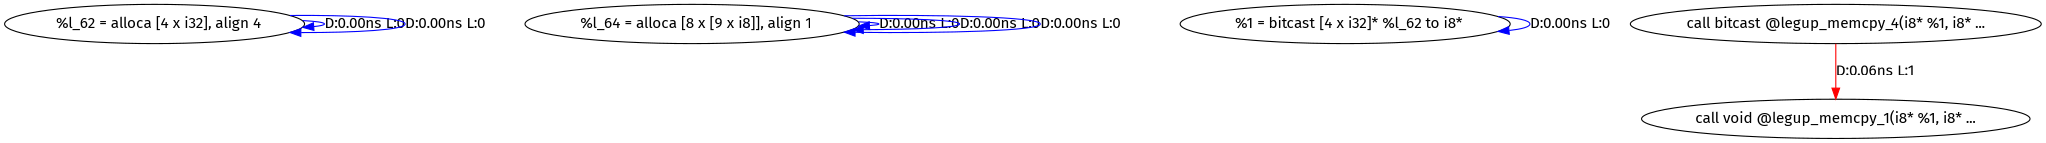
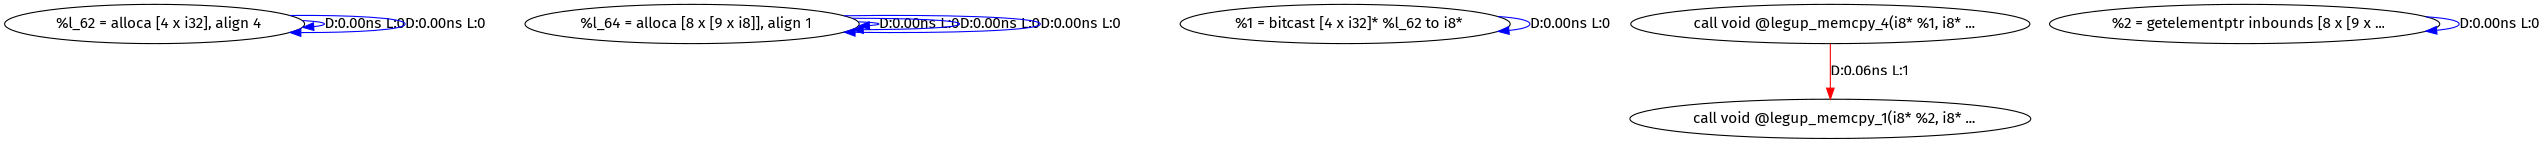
(1836, 24) -> (1830, 24)
none -> (2245, 24)
(1836, 119) -> (1830, 119)
